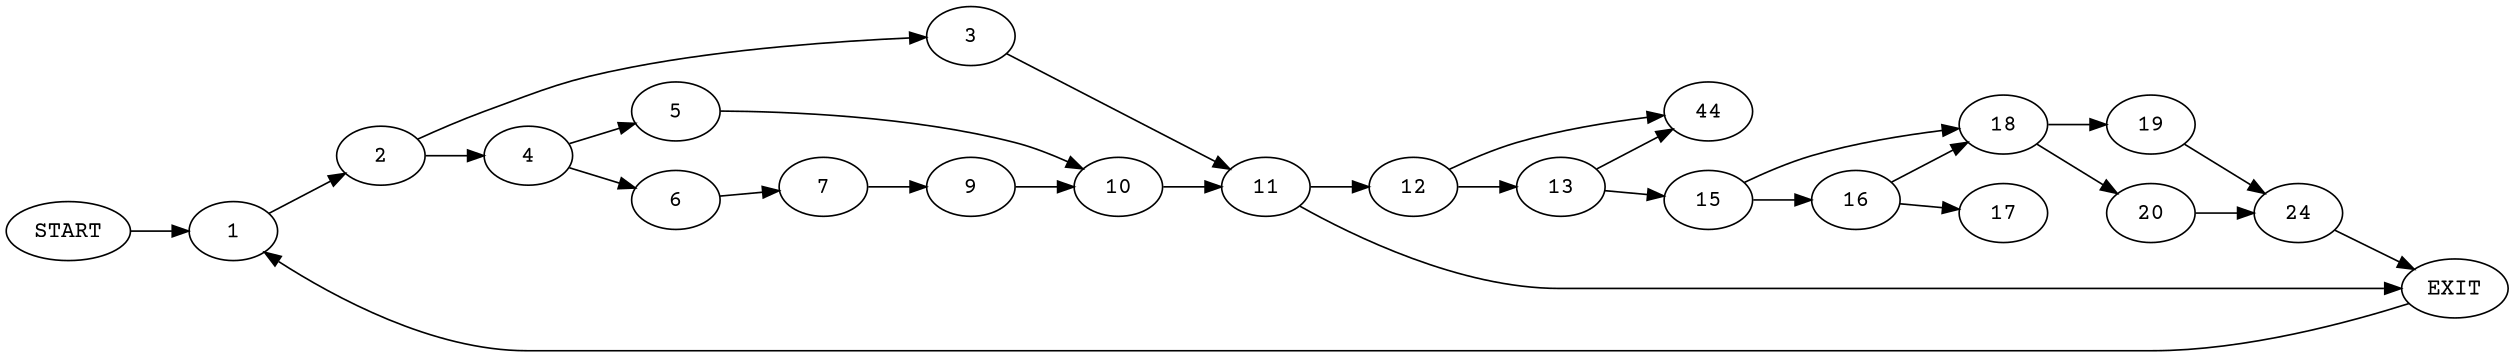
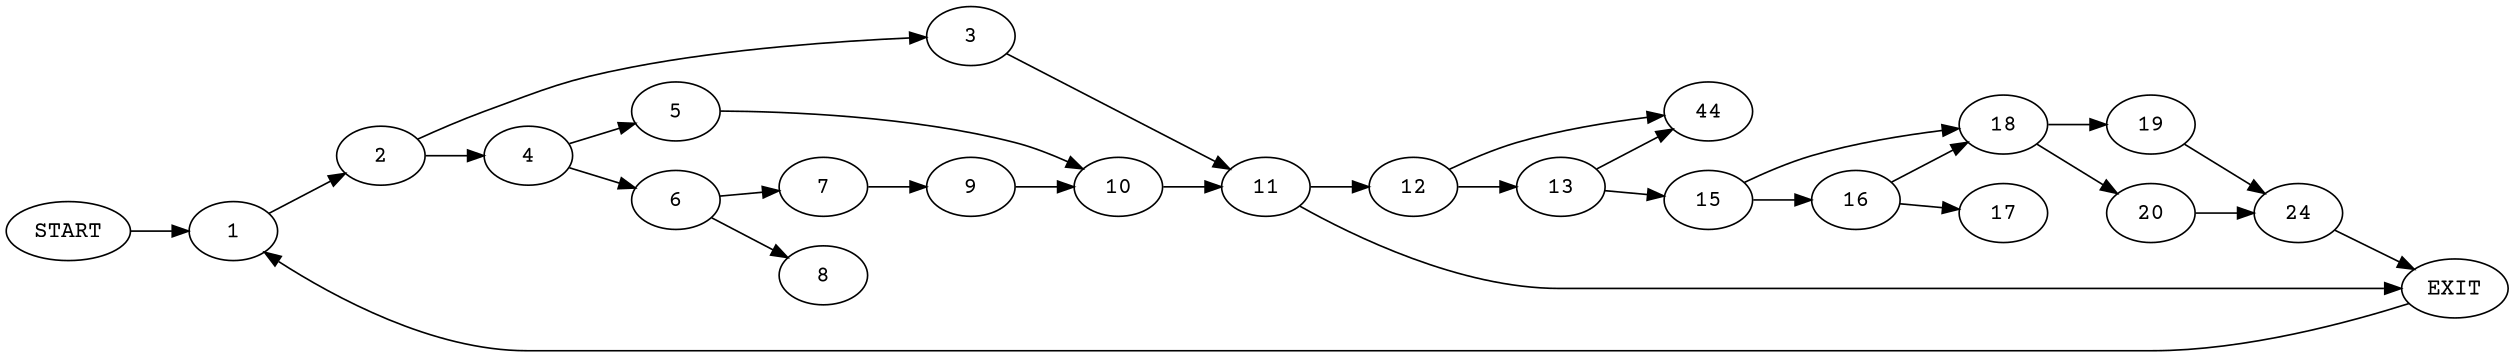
none -> (823, 275)
